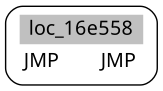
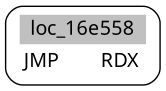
(80, 61) -> (81, 61)
